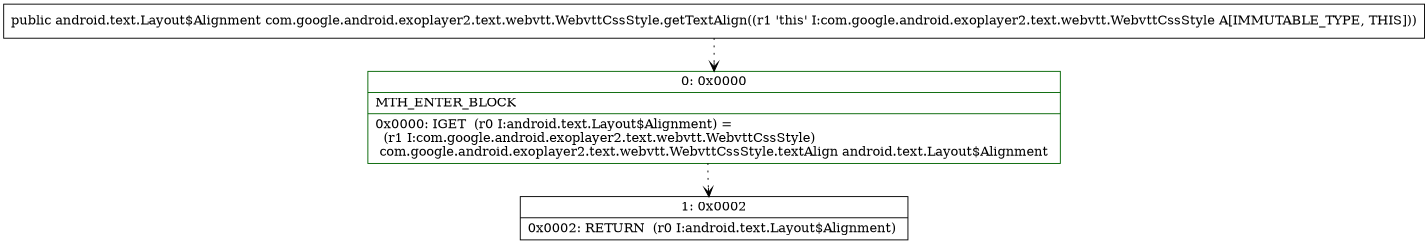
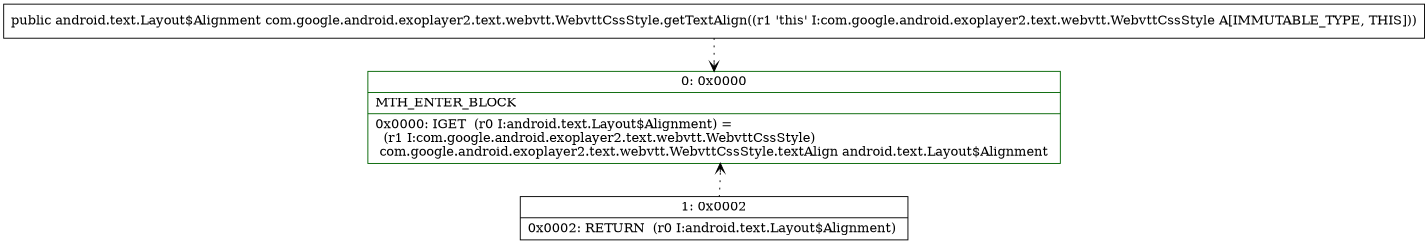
(708, 175) -> (720, 185)
